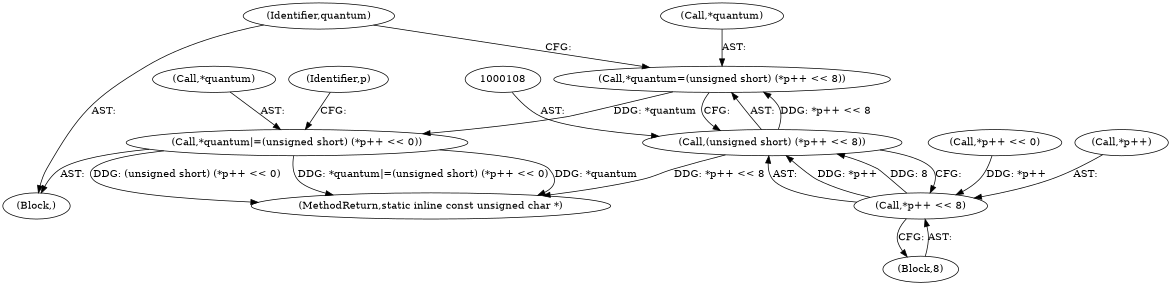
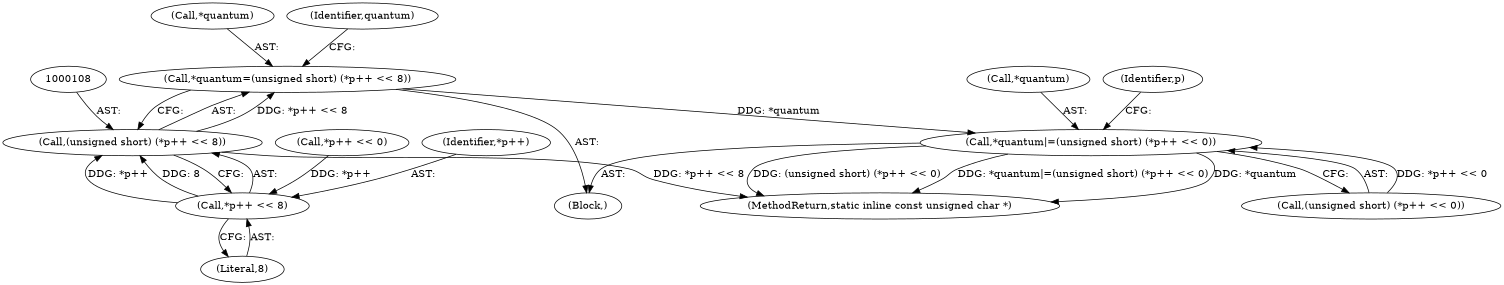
(130, 76) -> (510, 109)
(1122, 143) -> (486, 143)
none -> (1371, 206)
(921, 269) -> (242, 269)
